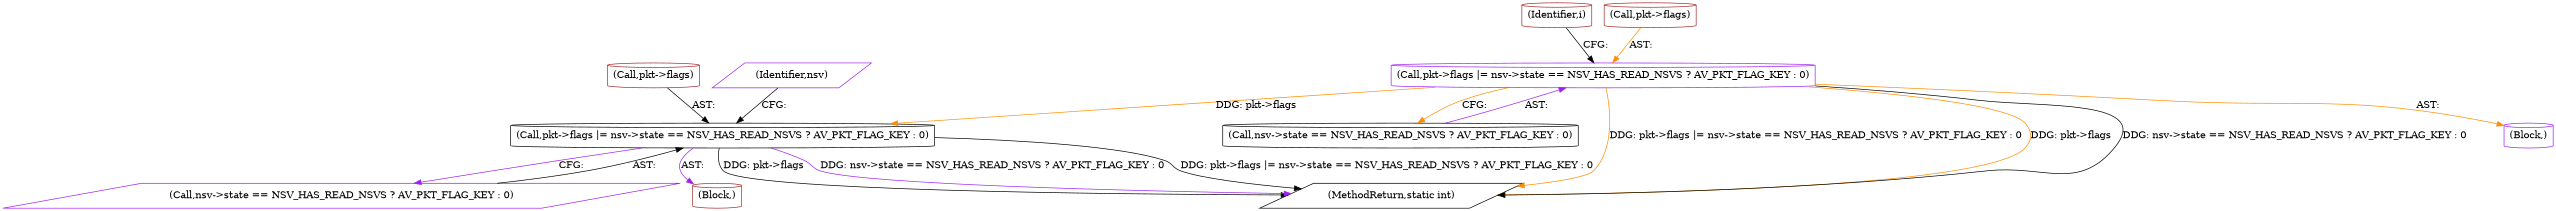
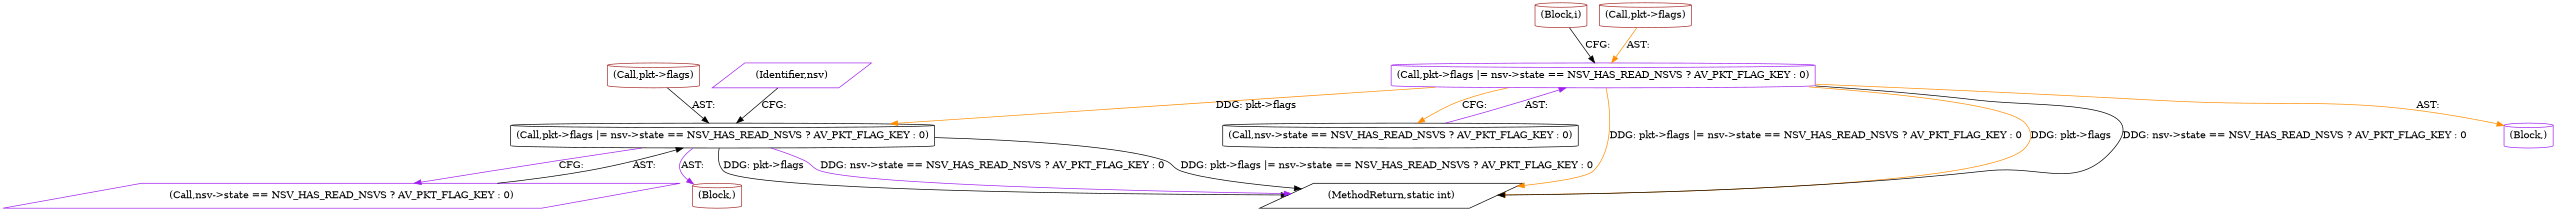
(1557, 15) -> (1561, 15)
